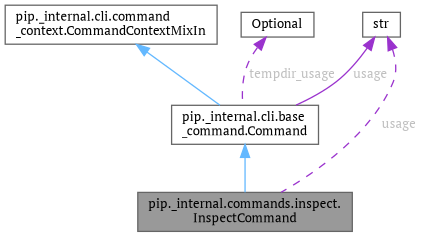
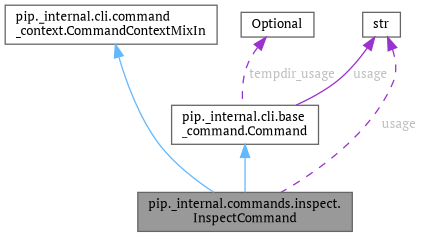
(184, 79) -> (153, 135)
